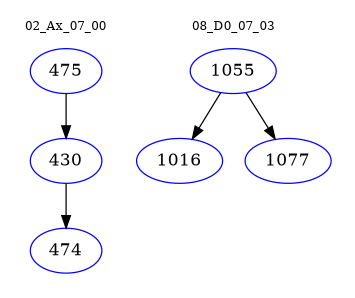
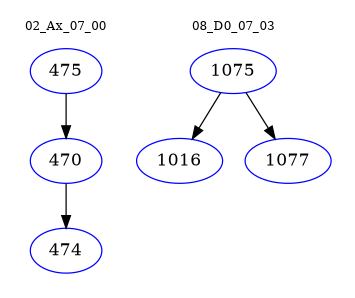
(233, 71) -> (233, 71)
(66, 161) -> (66, 161)
